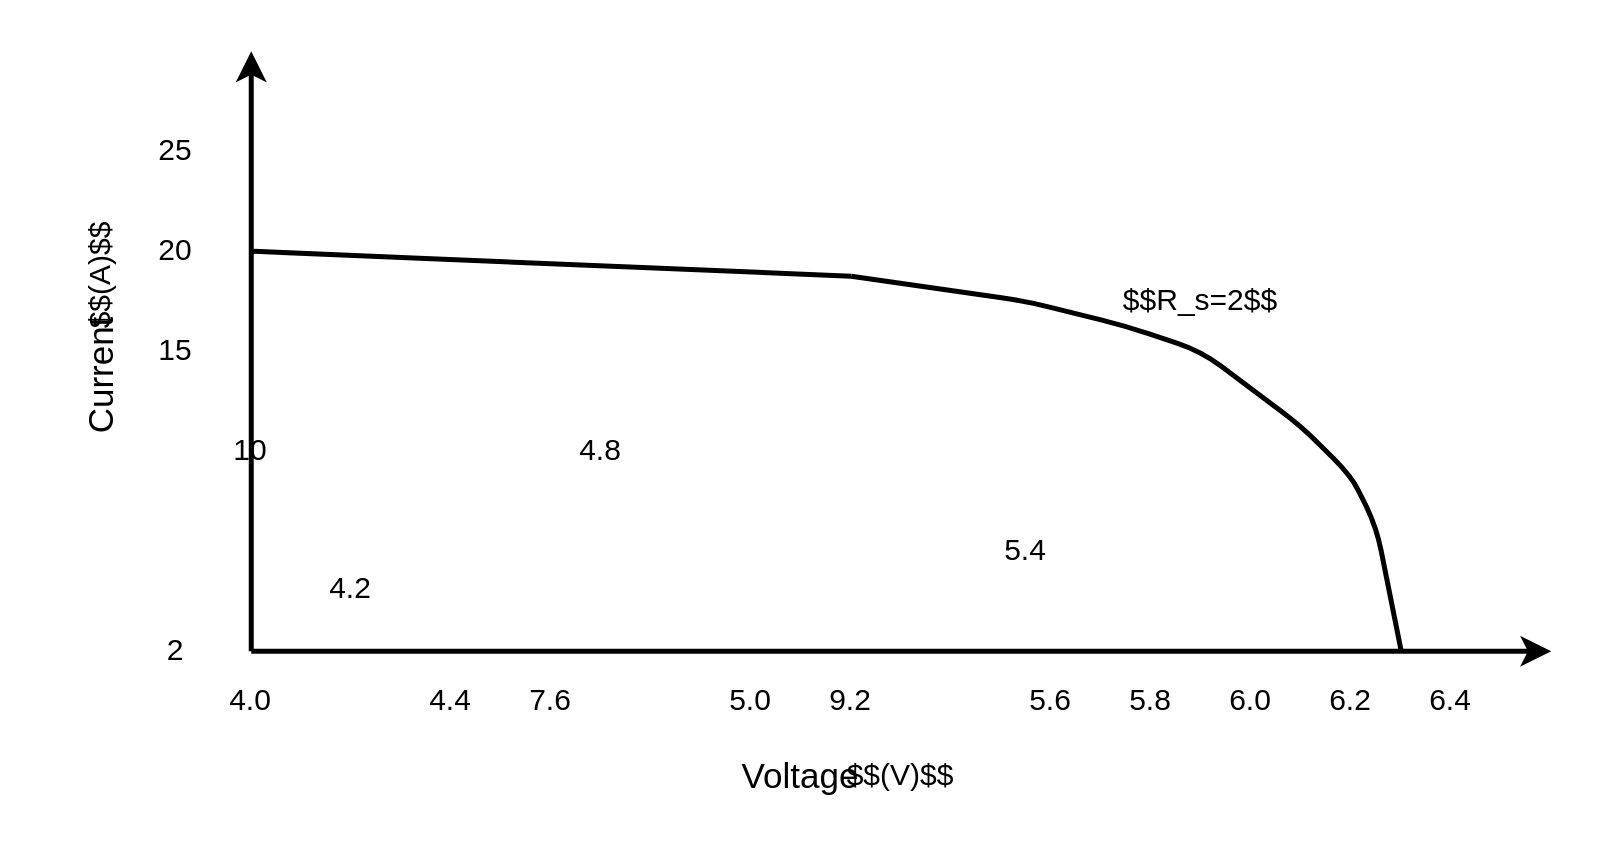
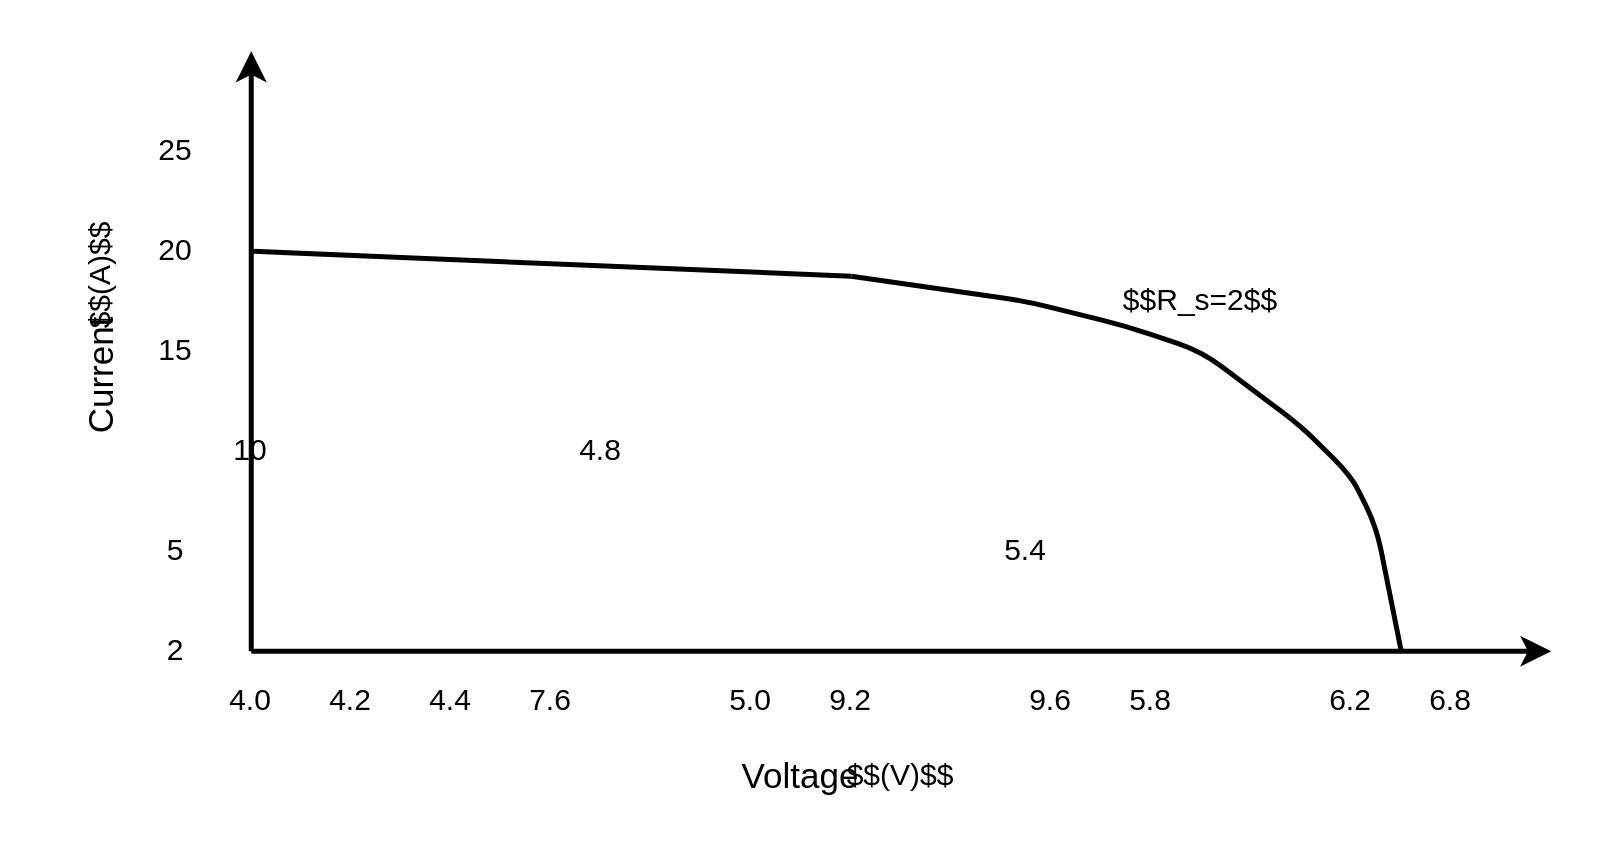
none -> (176, 551)
(351, 589) -> (351, 701)
(1051, 701) -> (1051, 701)
(1251, 701) -> none
(1451, 701) -> (1451, 701)
